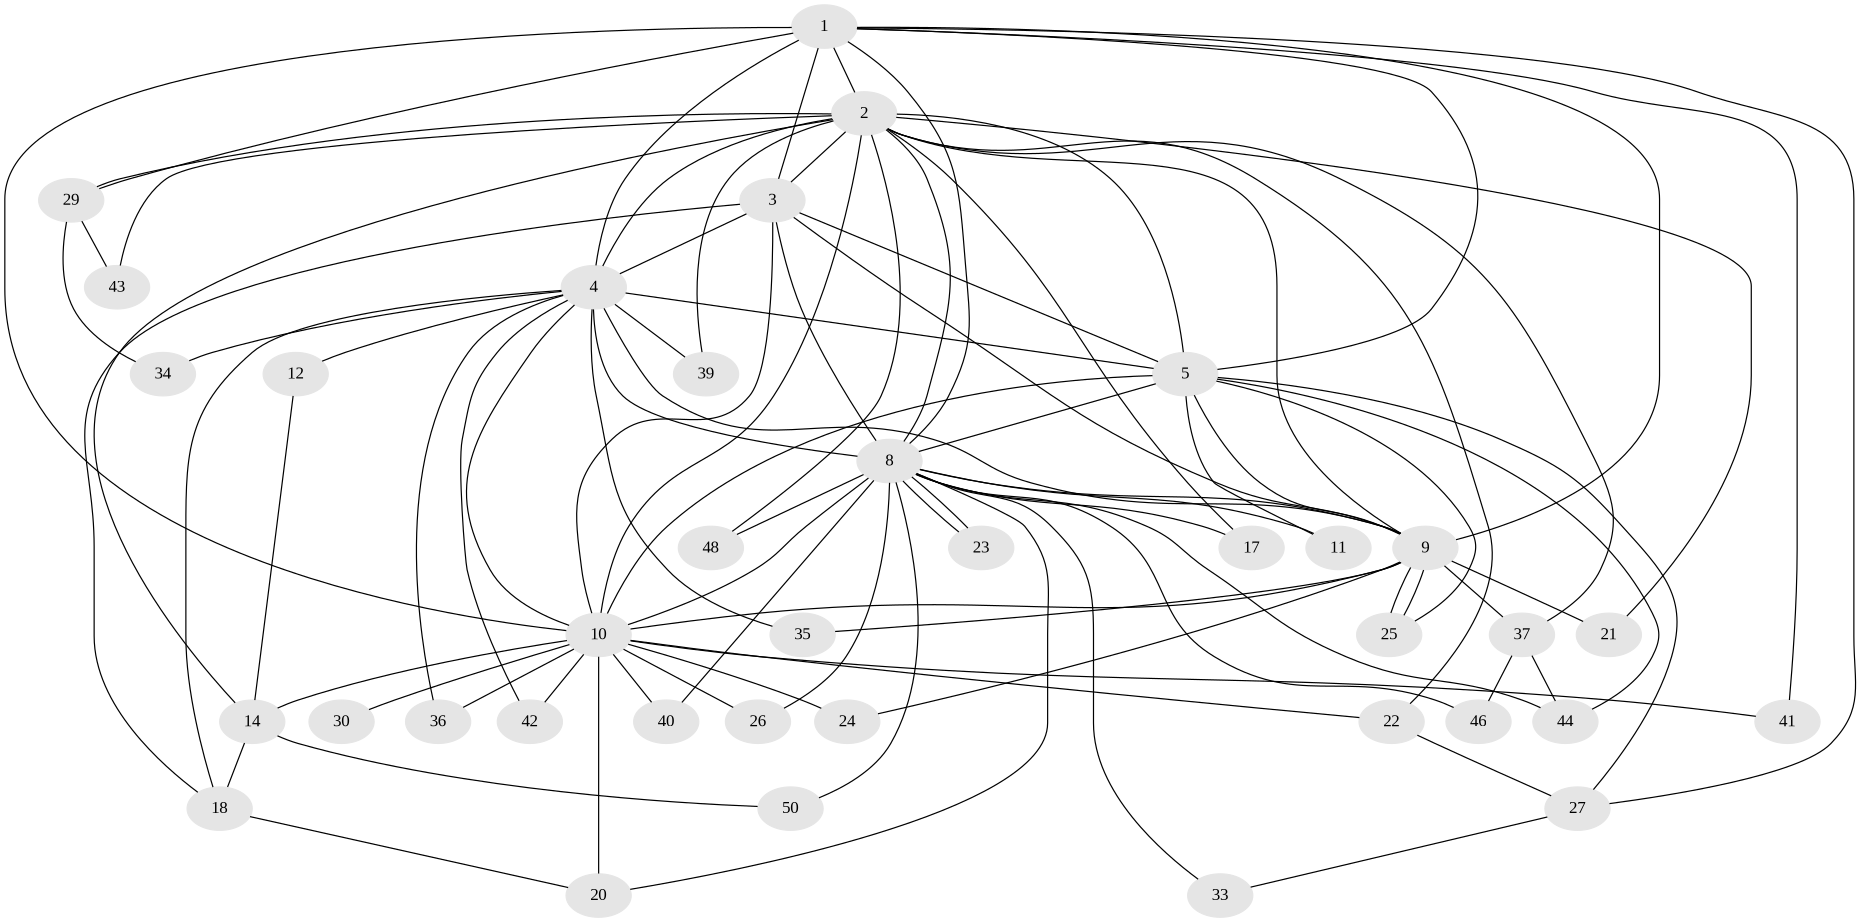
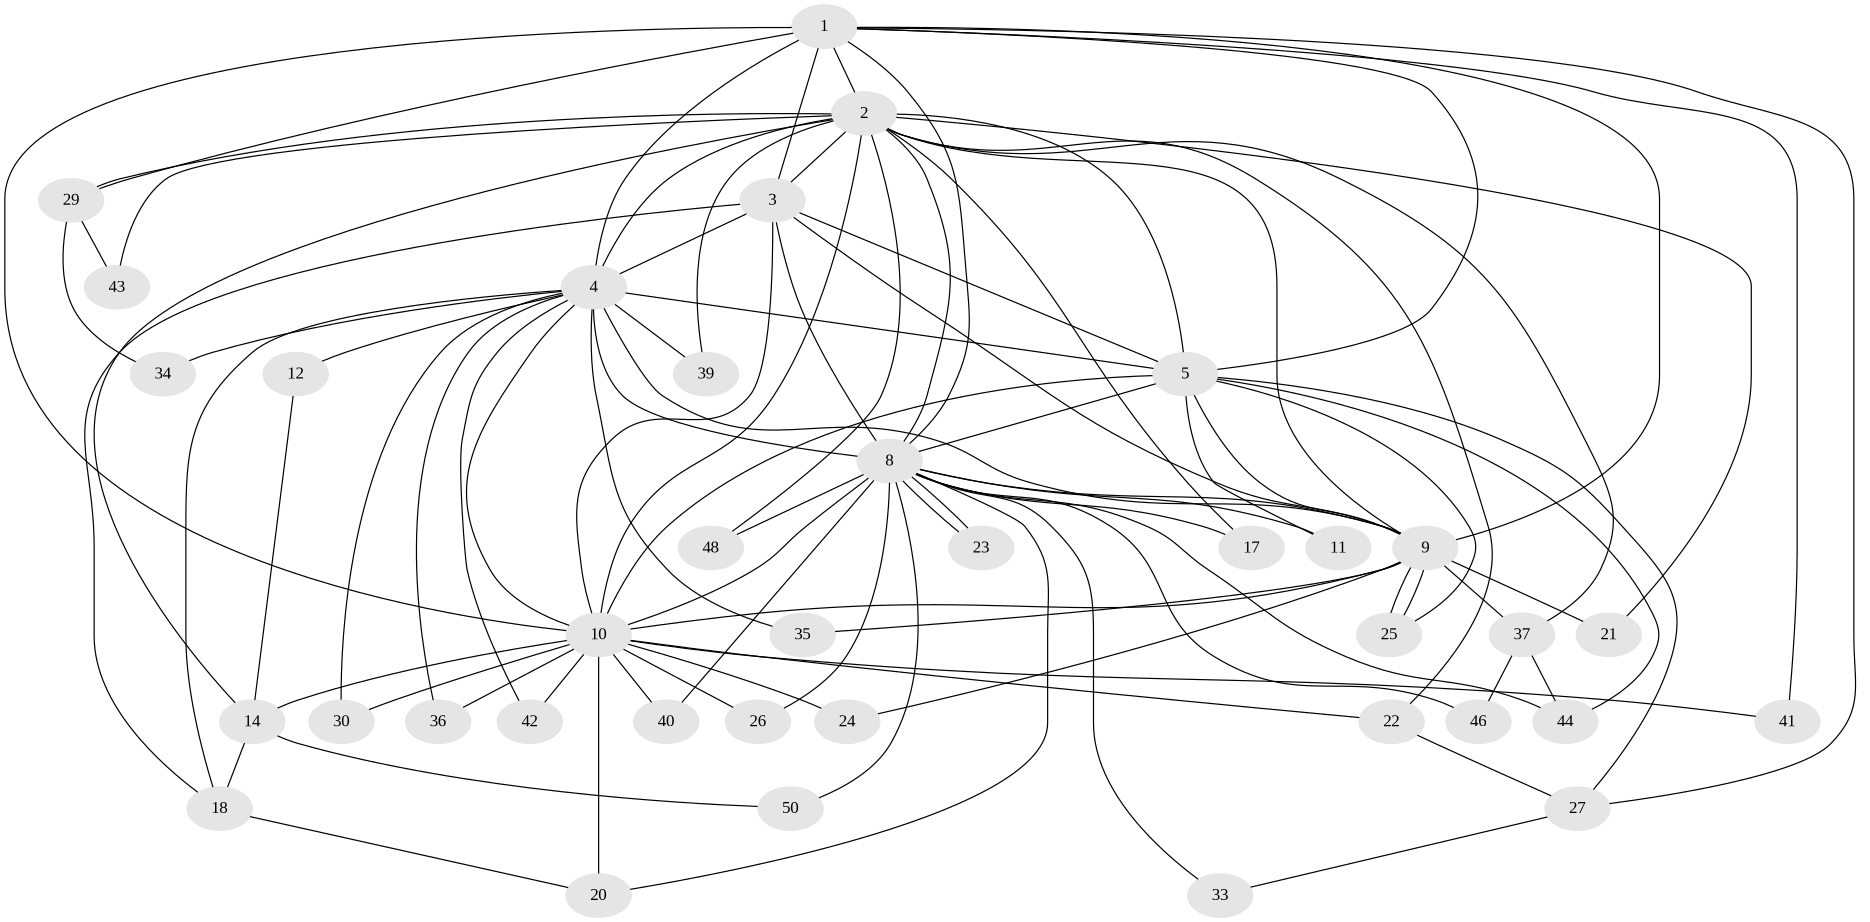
none -> (383, 452)
